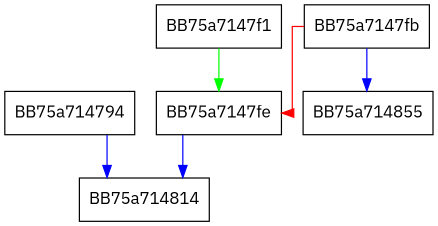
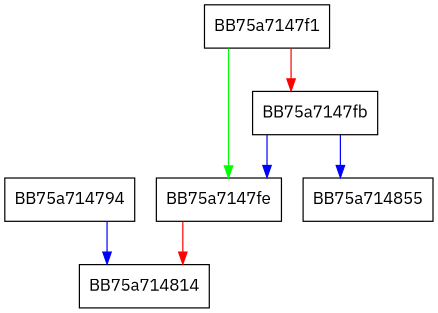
none -> (291, 64)
(292, 64) -> (267, 150)
(183, 150) -> (183, 237)
